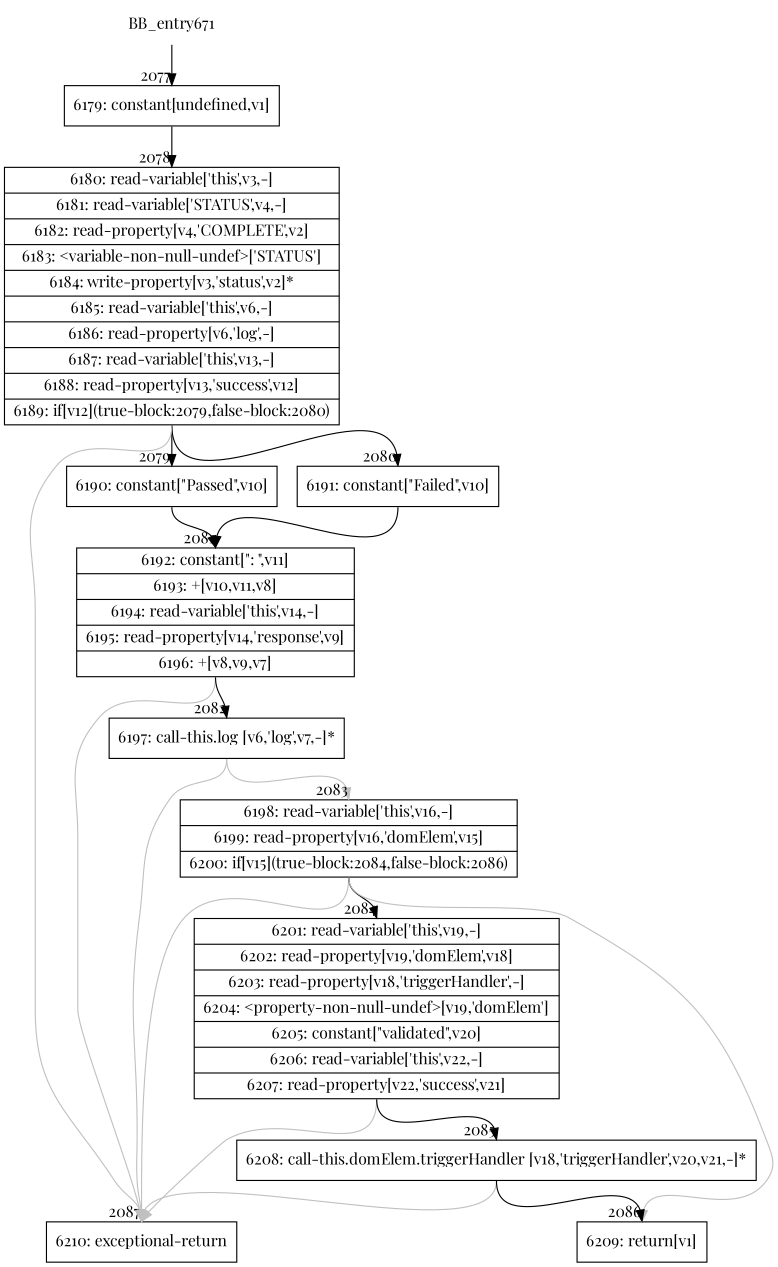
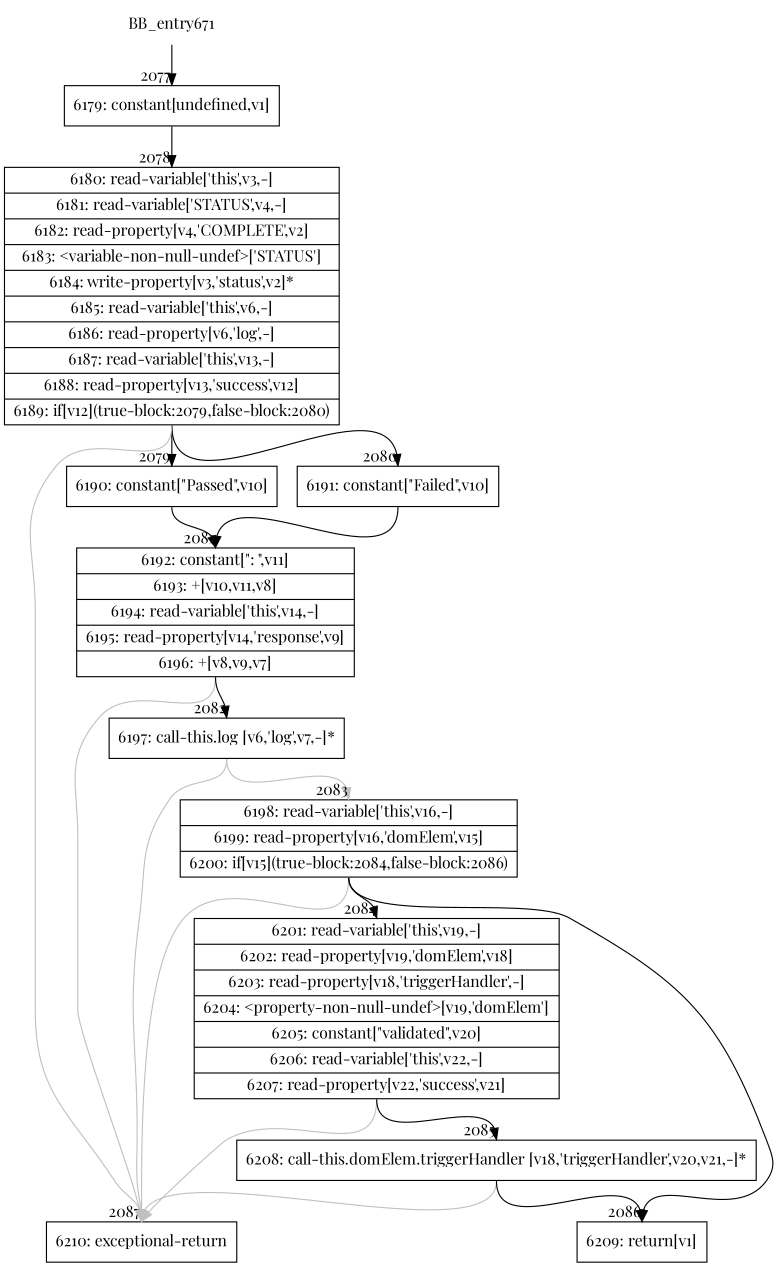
(673, 987) -> (673, 987)
